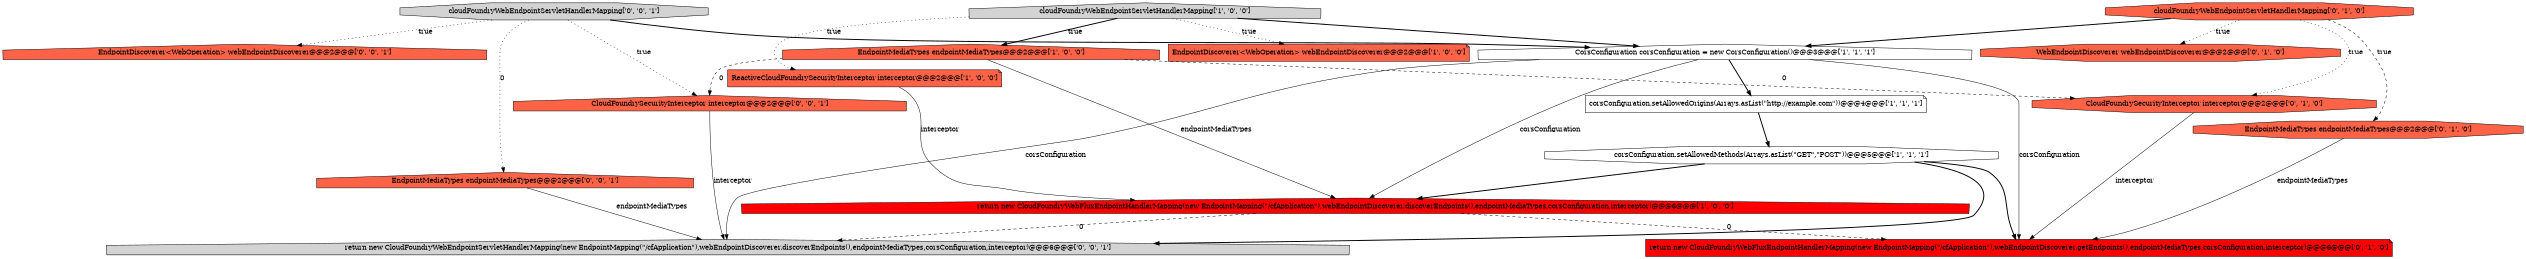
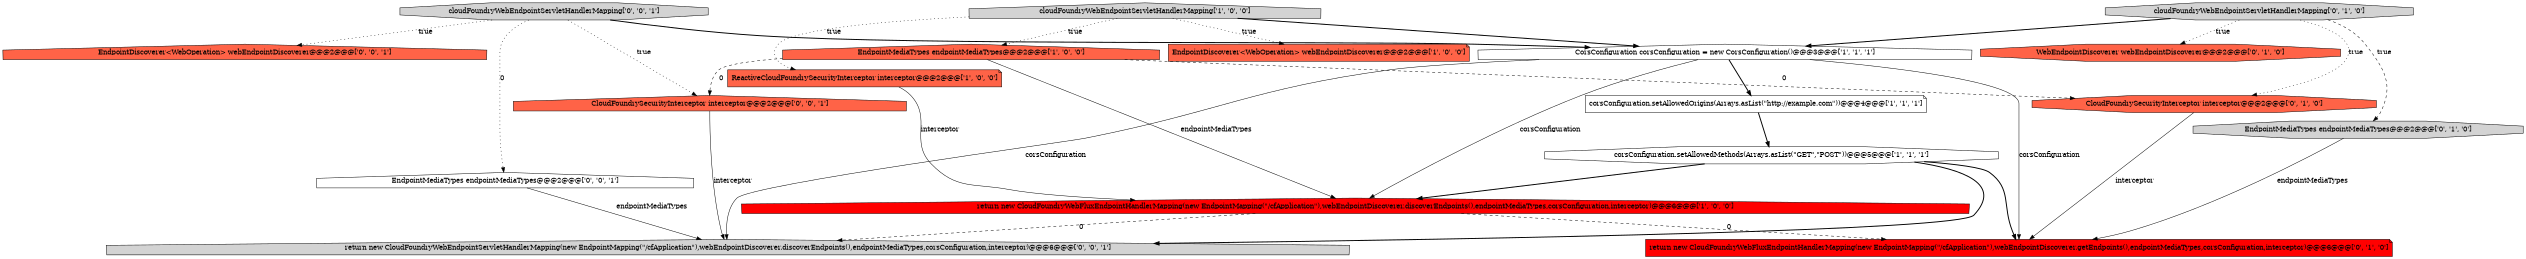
(2259, 11) -> (2259, 11)
(1062, 31) -> (1062, 31)
(2358, 130) -> (2358, 130)
(505, 181) -> (505, 181)
